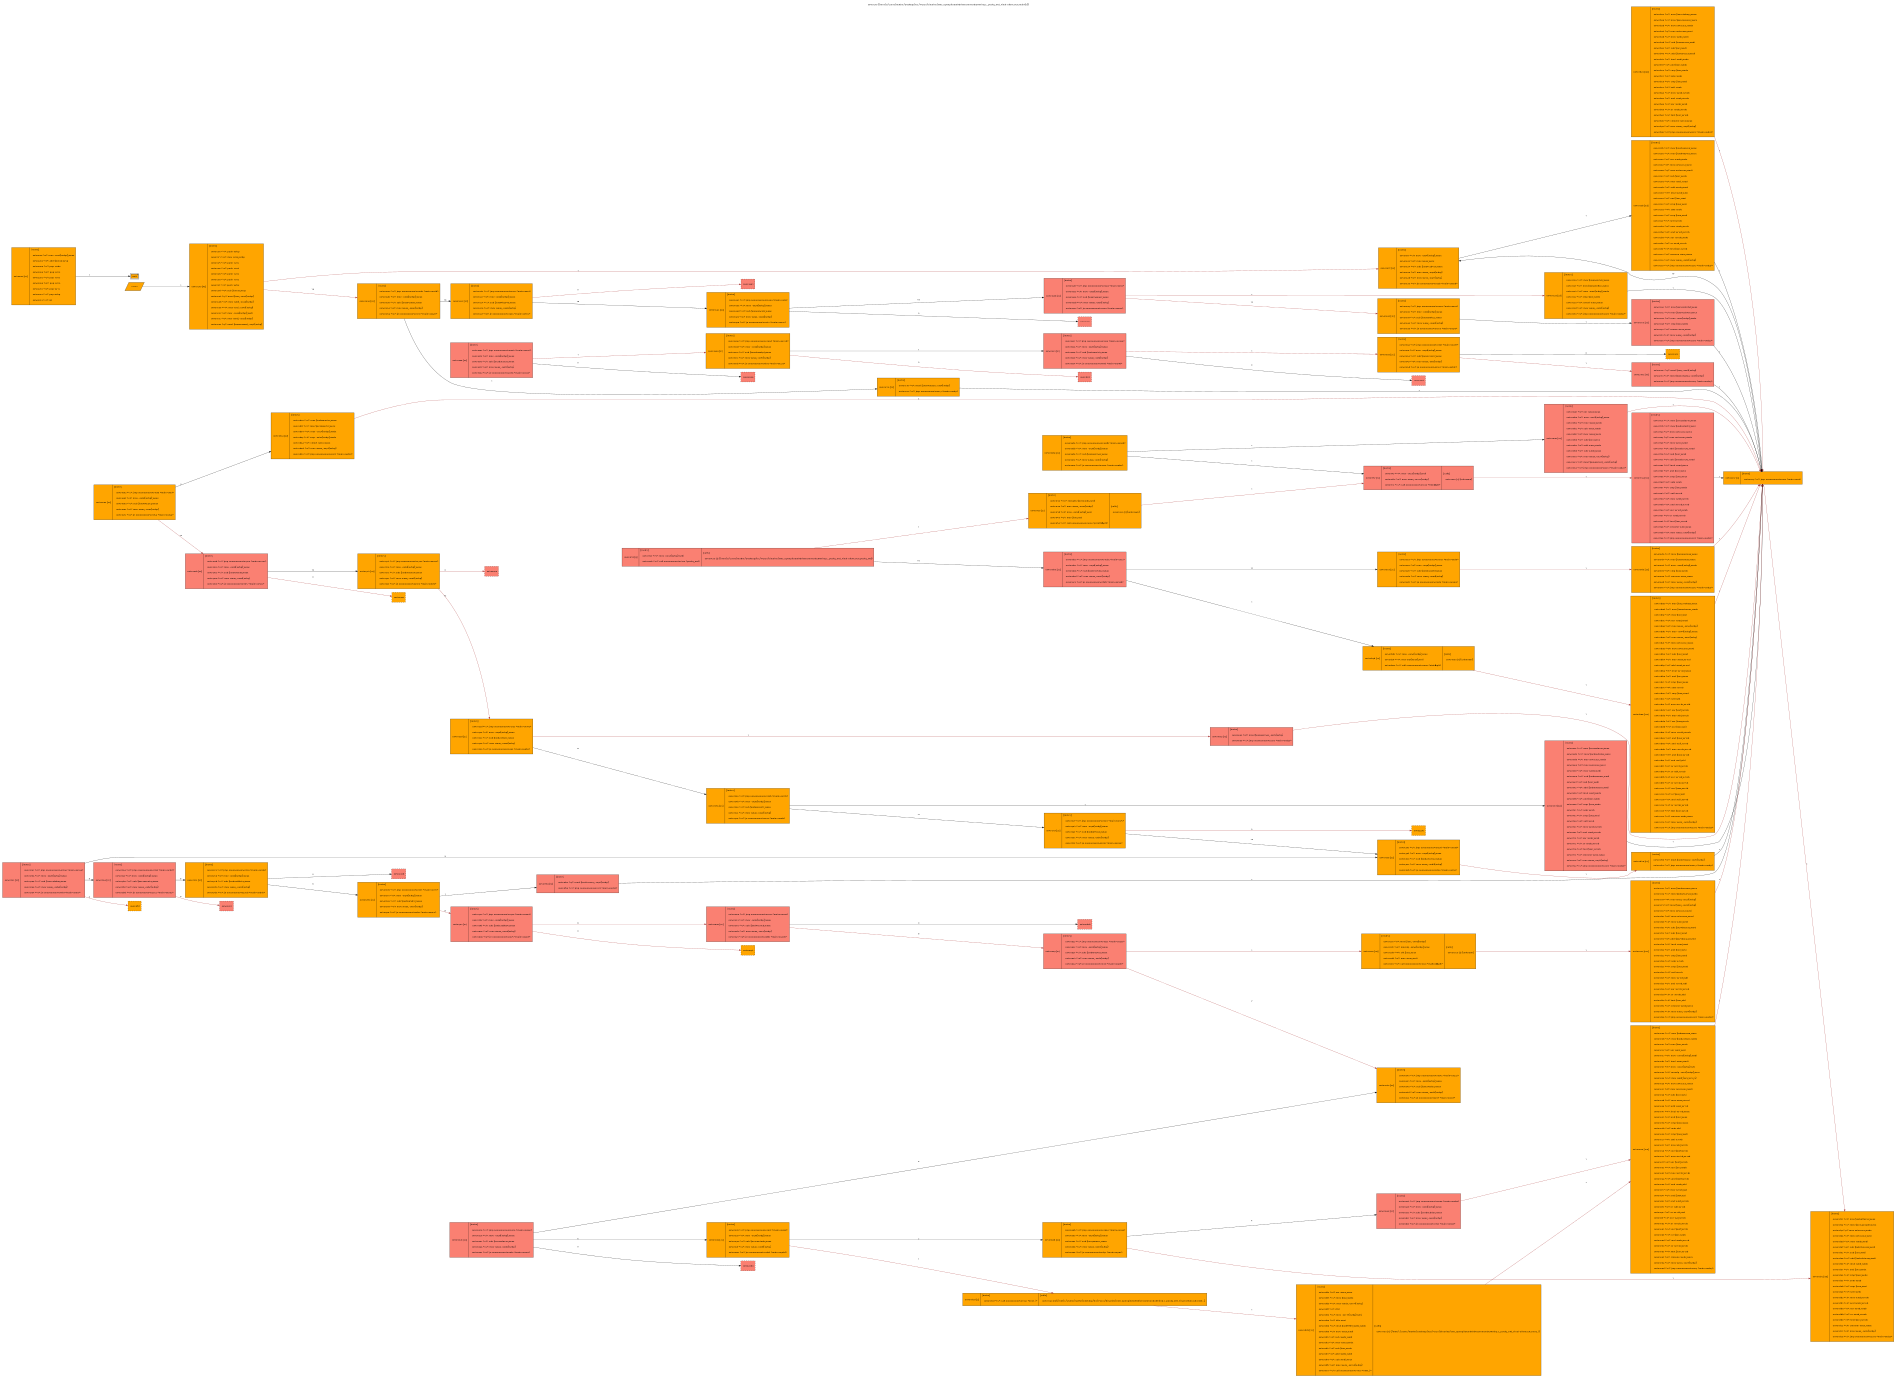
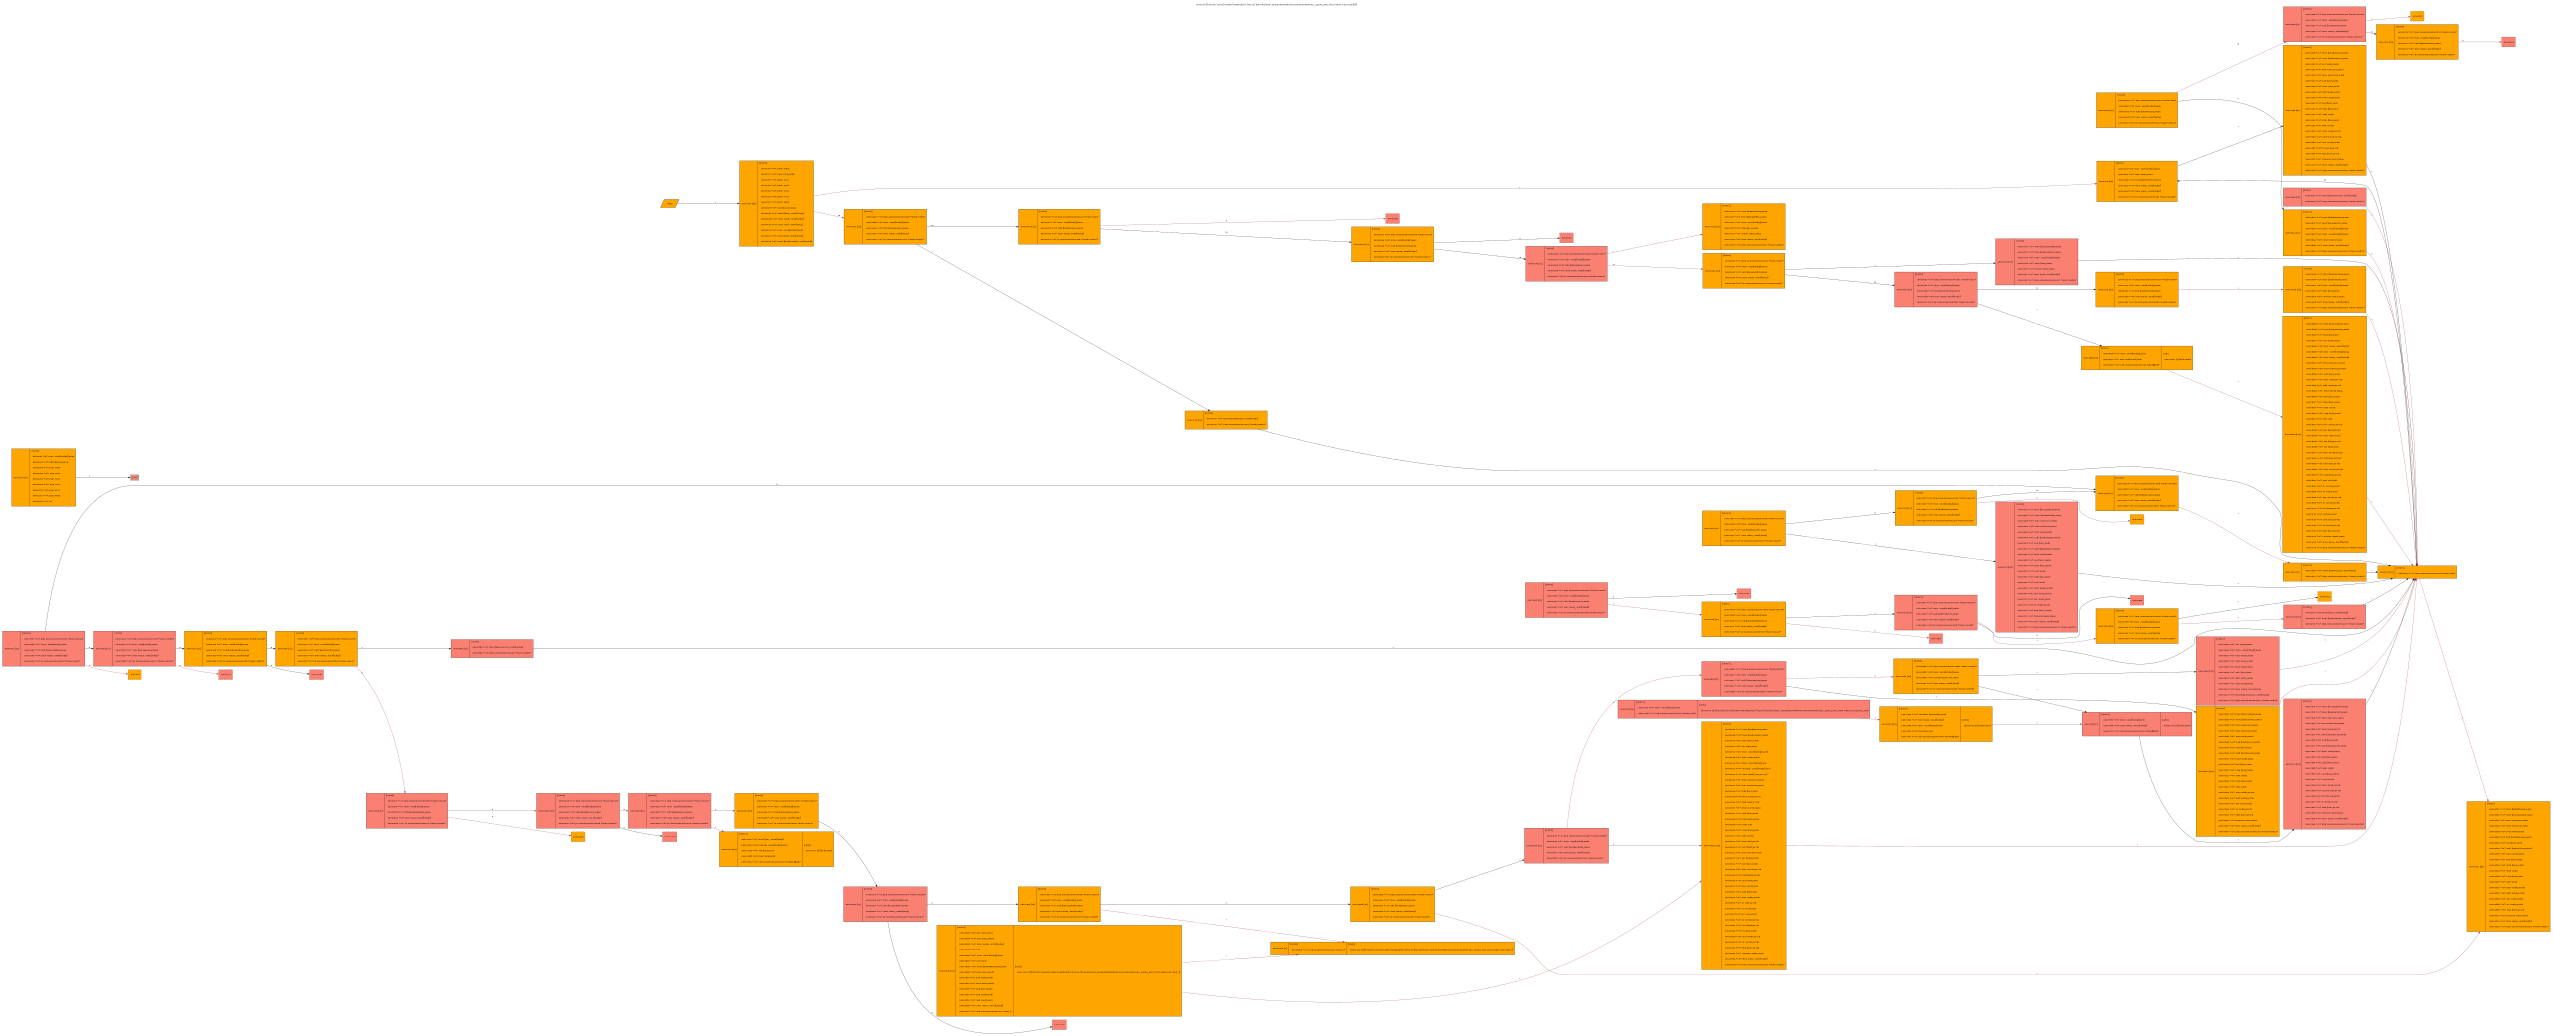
(135, 276) -> (135, 477)
(135, 287) -> (670, 204)
(1736, 338) -> none
(1552, 478) -> (2187, 834)
(958, 565) -> (1839, 280)
none -> (1744, 679)
(492, 736) -> none
(1673, 951) -> none
(954, 1163) -> (852, 848)
(1224, 1312) -> (1239, 959)
